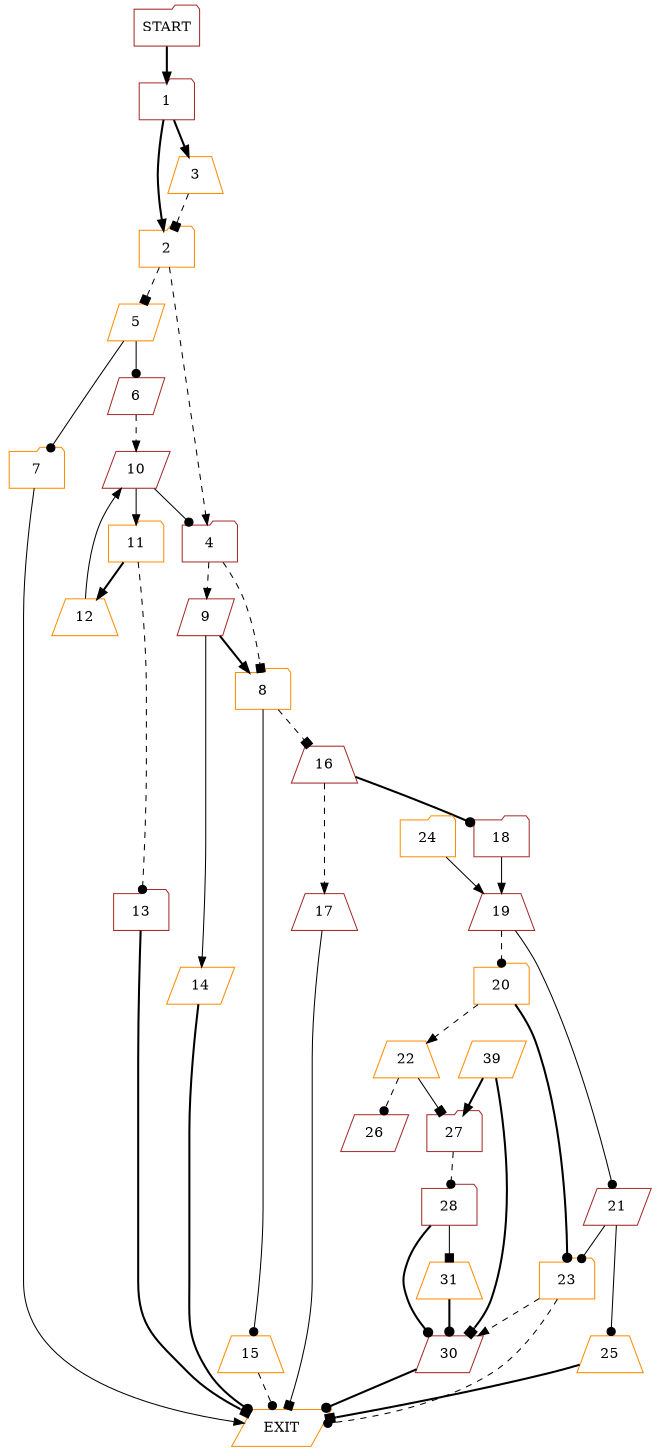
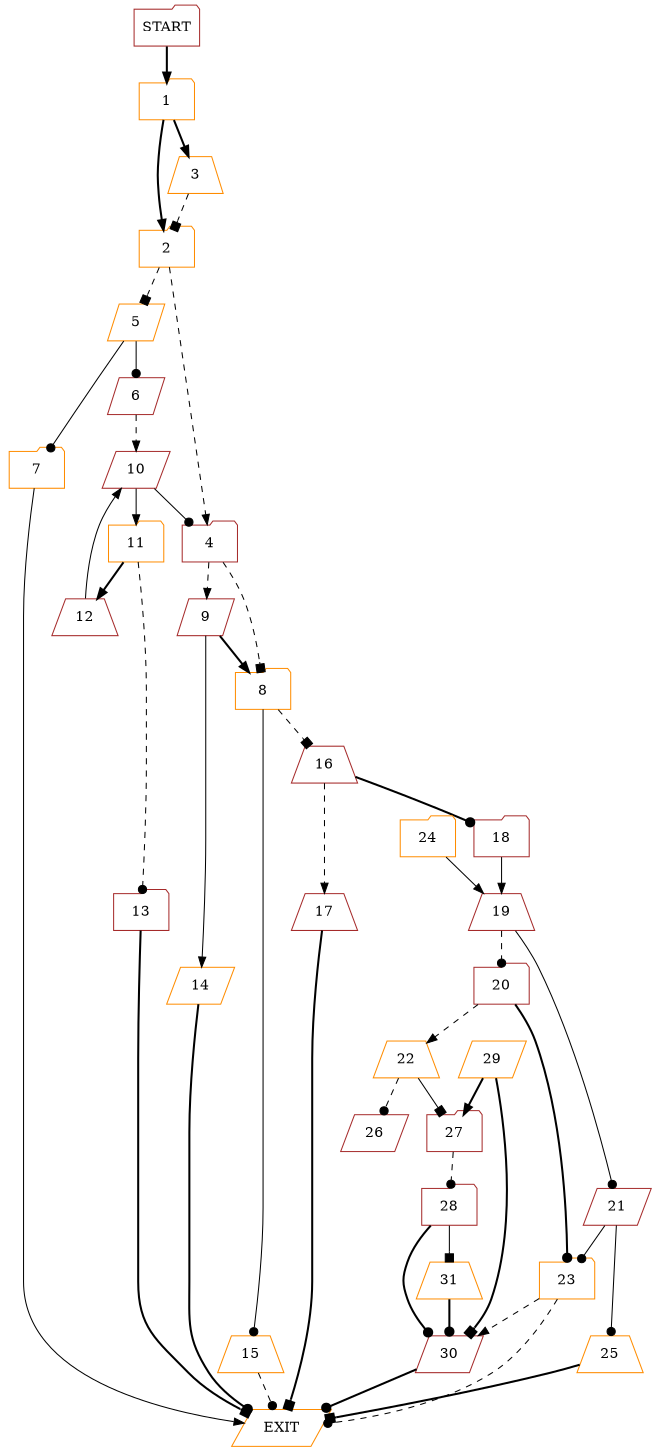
(167, 101) -> (167, 101)
(85, 617) -> (85, 617)
(502, 986) -> (502, 986)
(492, 1059) -> (492, 1059)
(312, 1166) -> (312, 1166)
